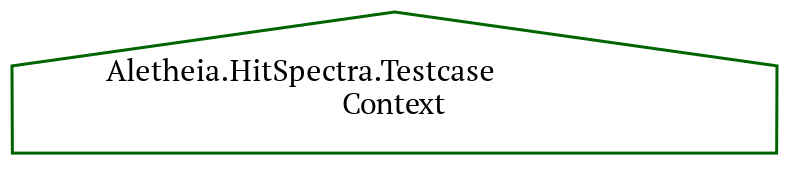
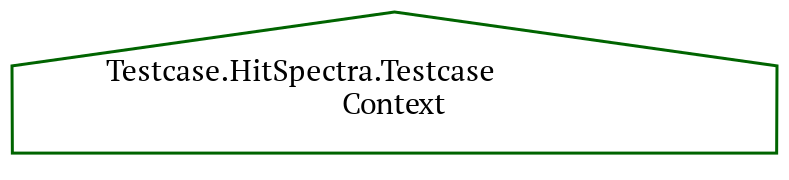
(394, 90) -> (394, 90)
